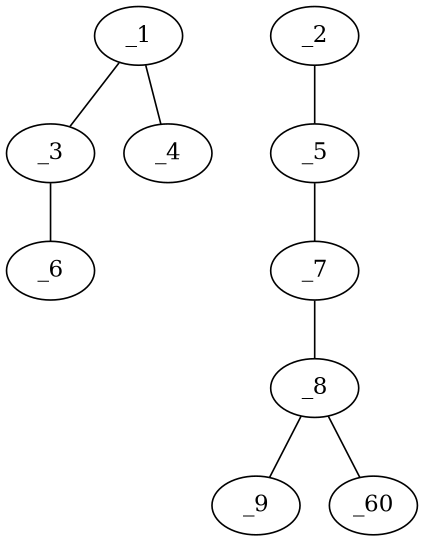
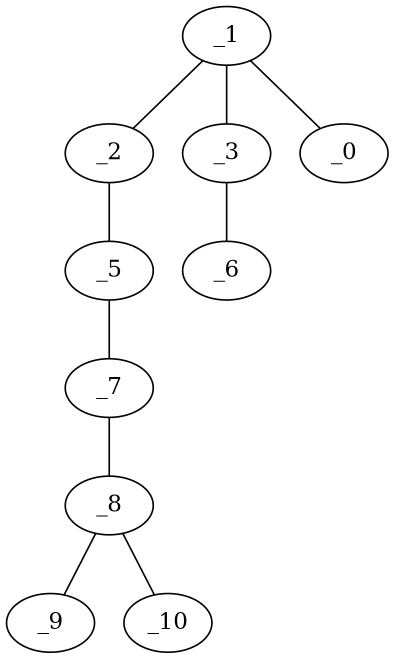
none -> (168, 94)
(168, 153) -> (344, 153)
(373, 505) -> (168, 623)
